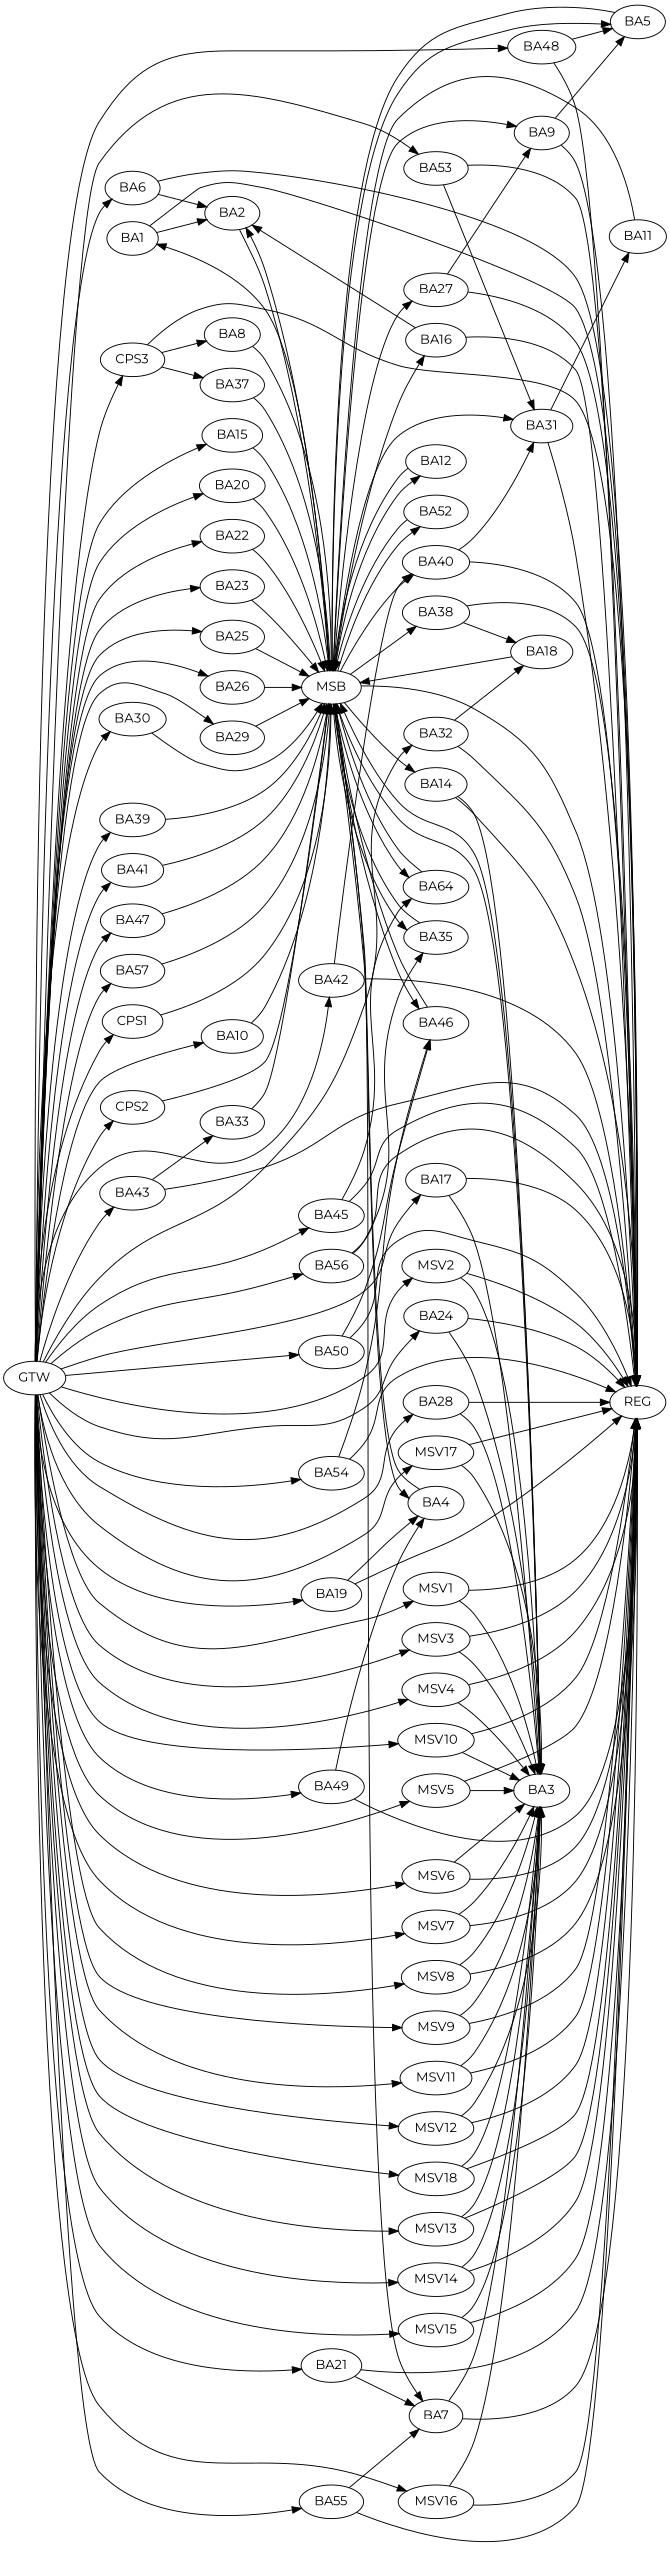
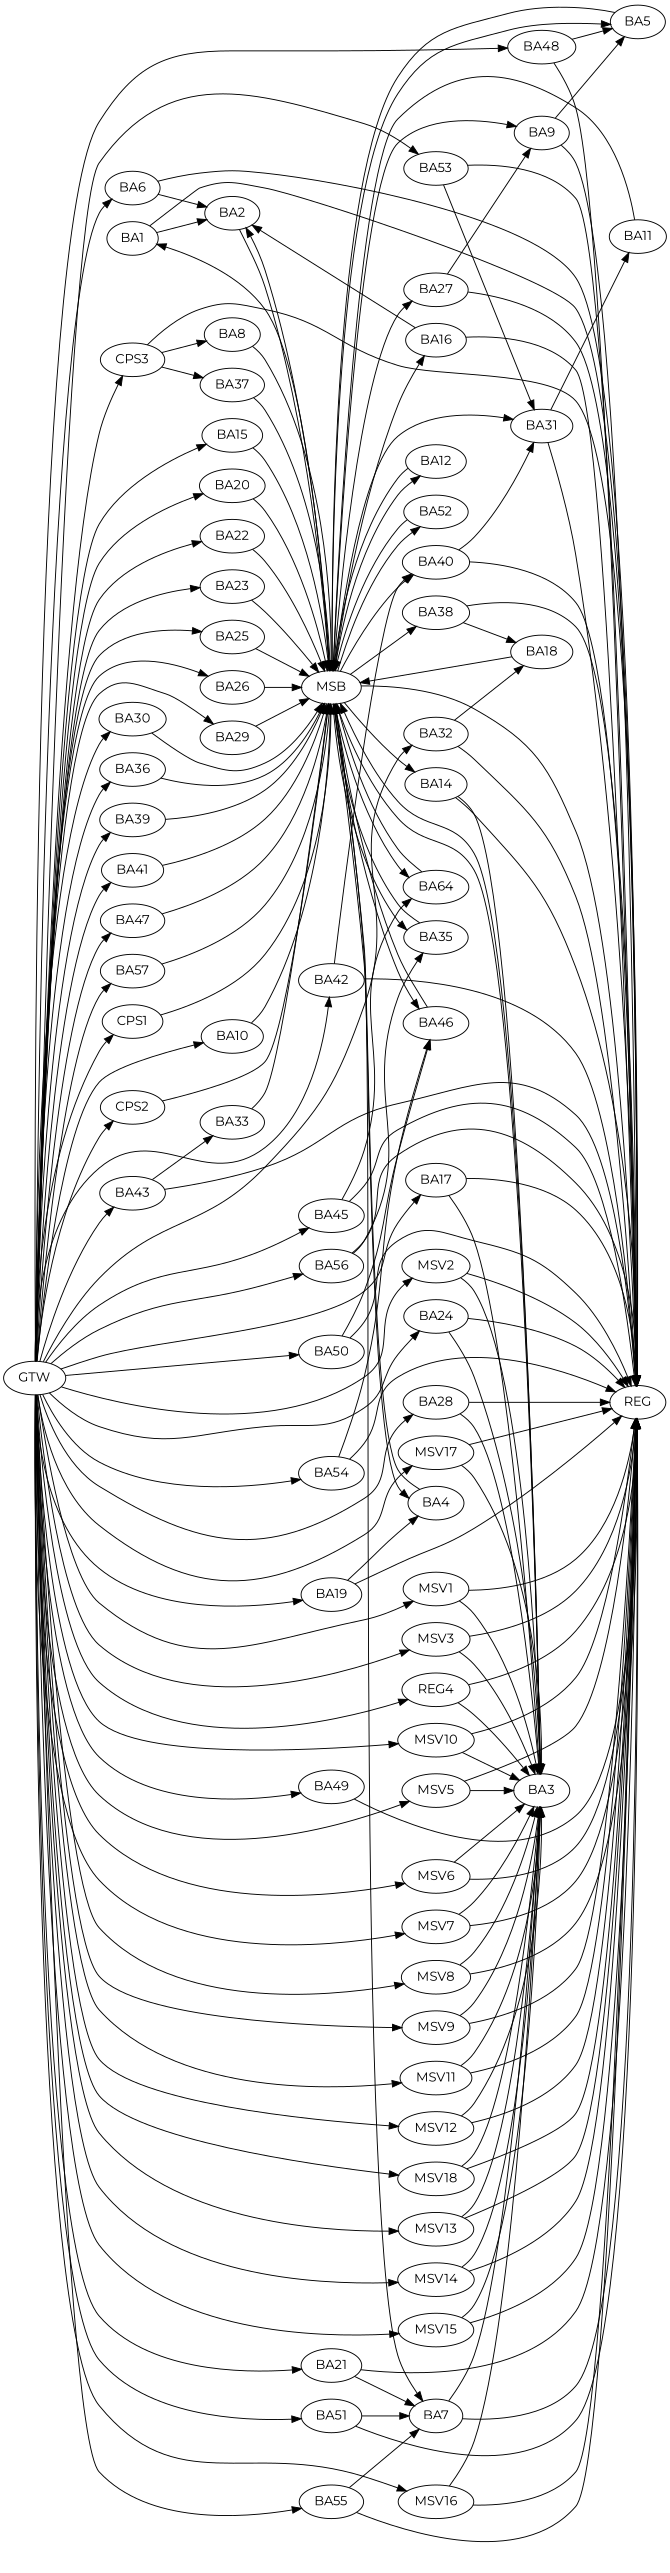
none -> (133, 770)
(359, 1676) -> none
(436, 1690) -> (436, 1690)
none -> (331, 2416)
